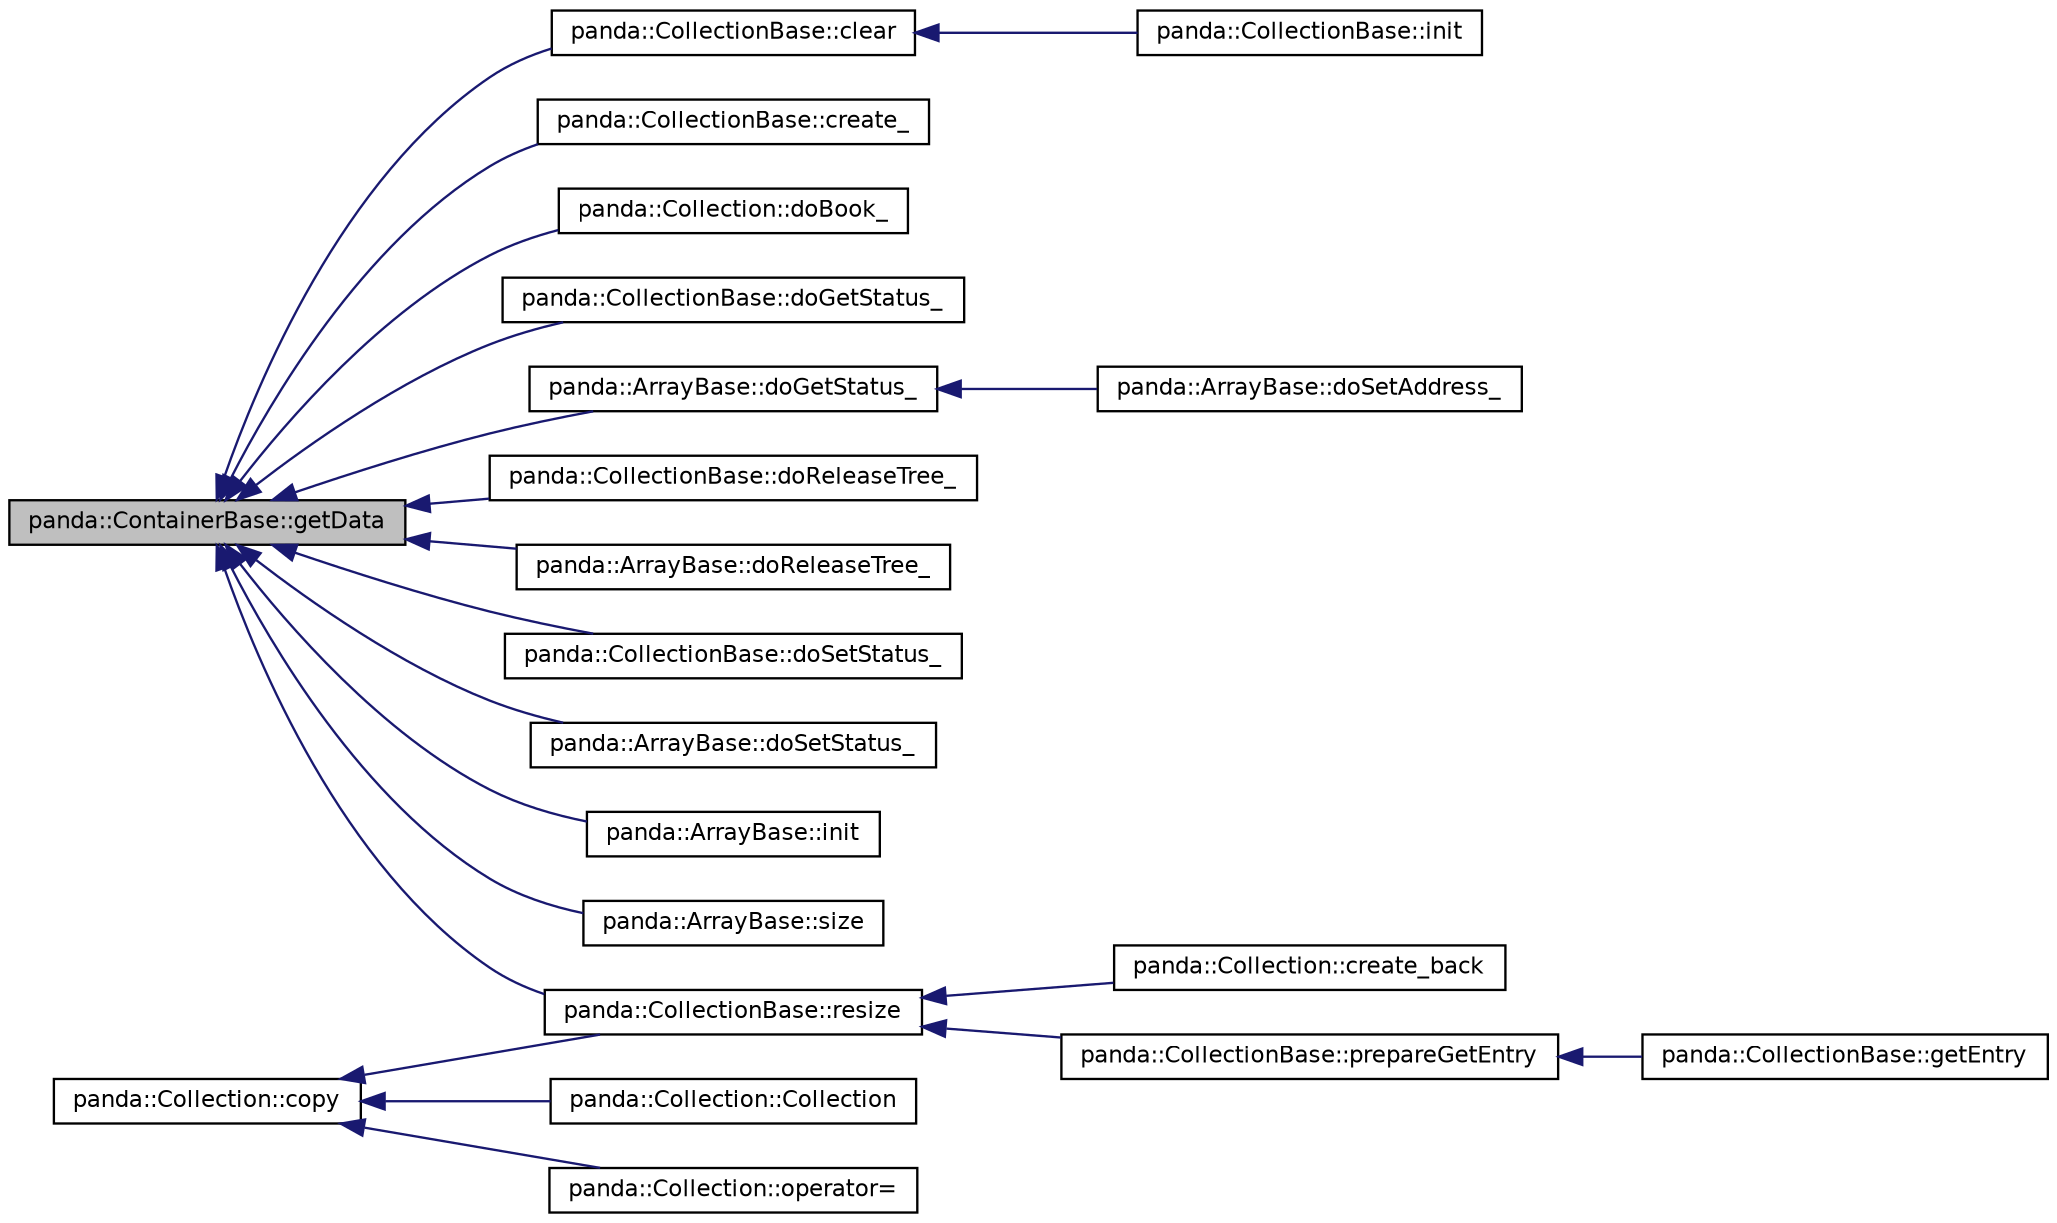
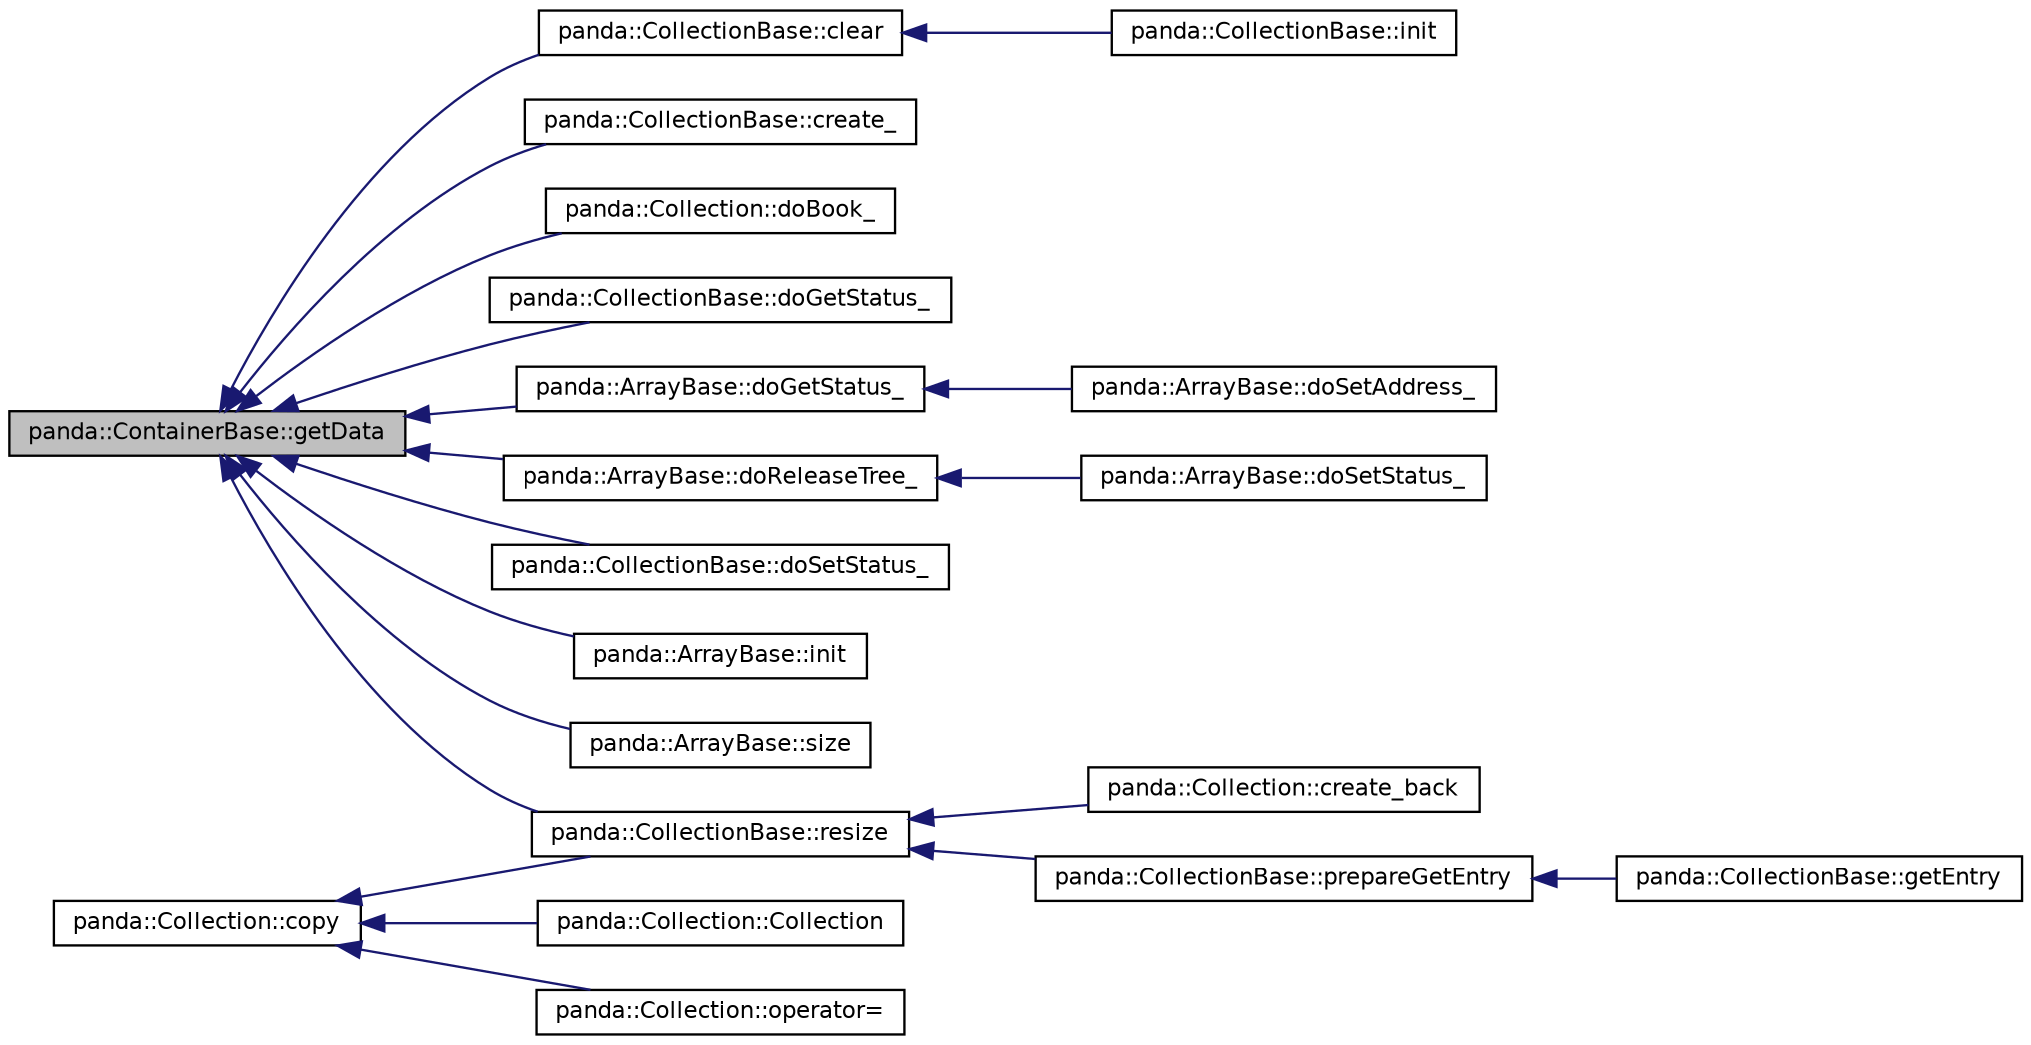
(733, 478) -> none
(401, 658) -> (1021, 478)
